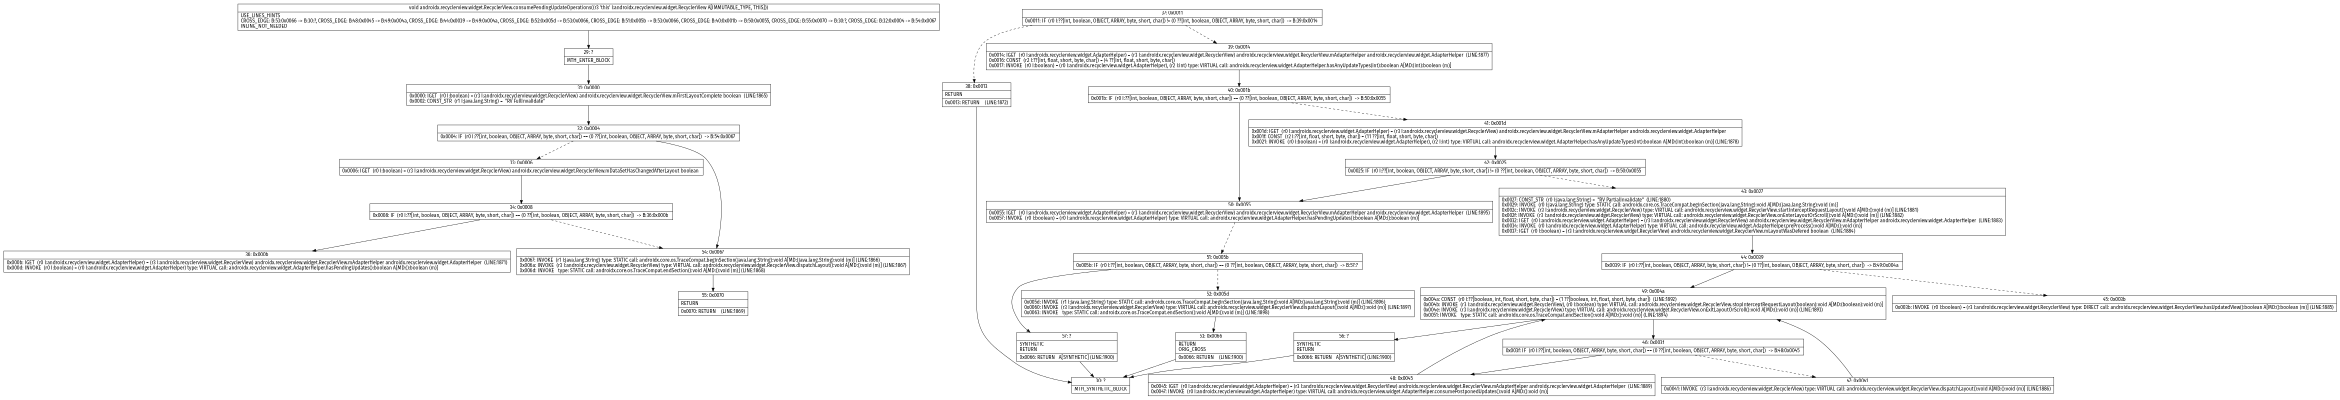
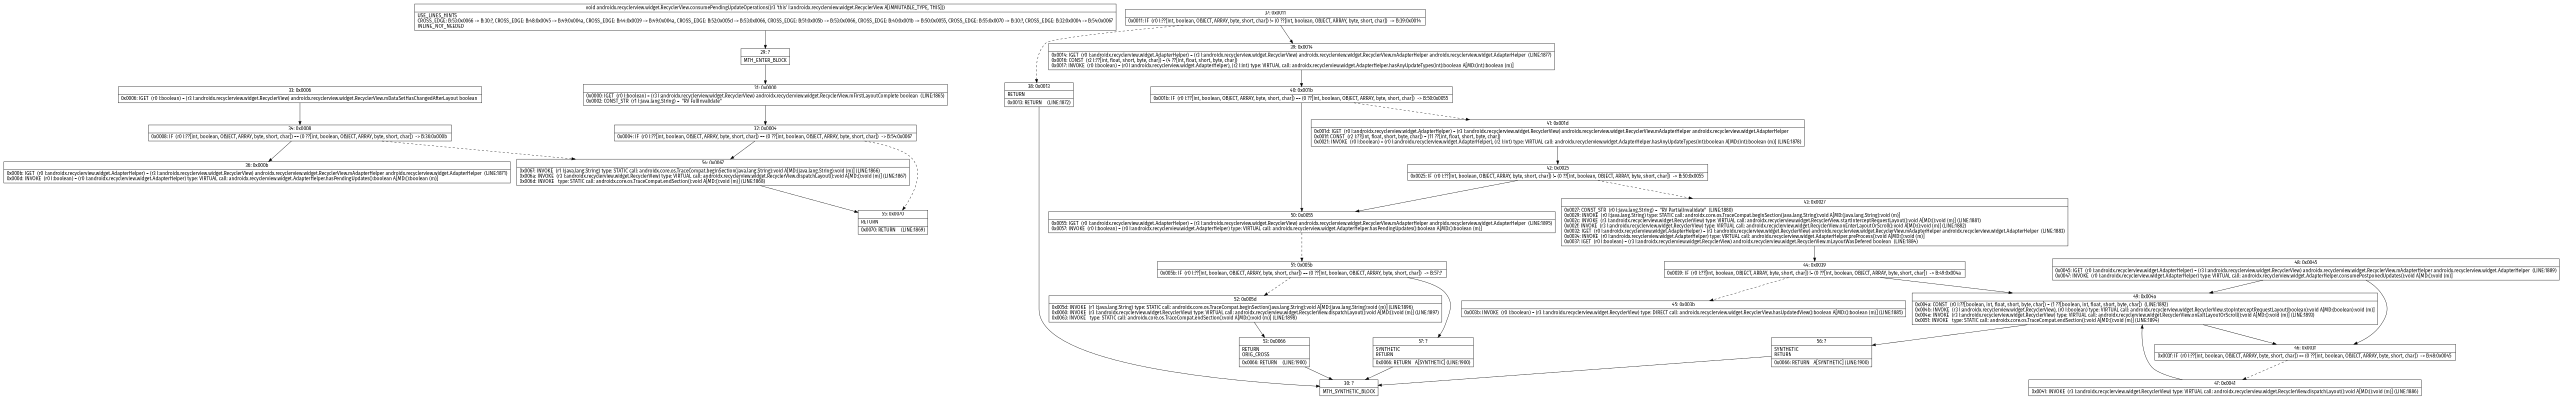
(1200, 33) -> (1286, 33)
(557, 149) -> (913, 159)
(1538, 365) -> (2386, 314)
